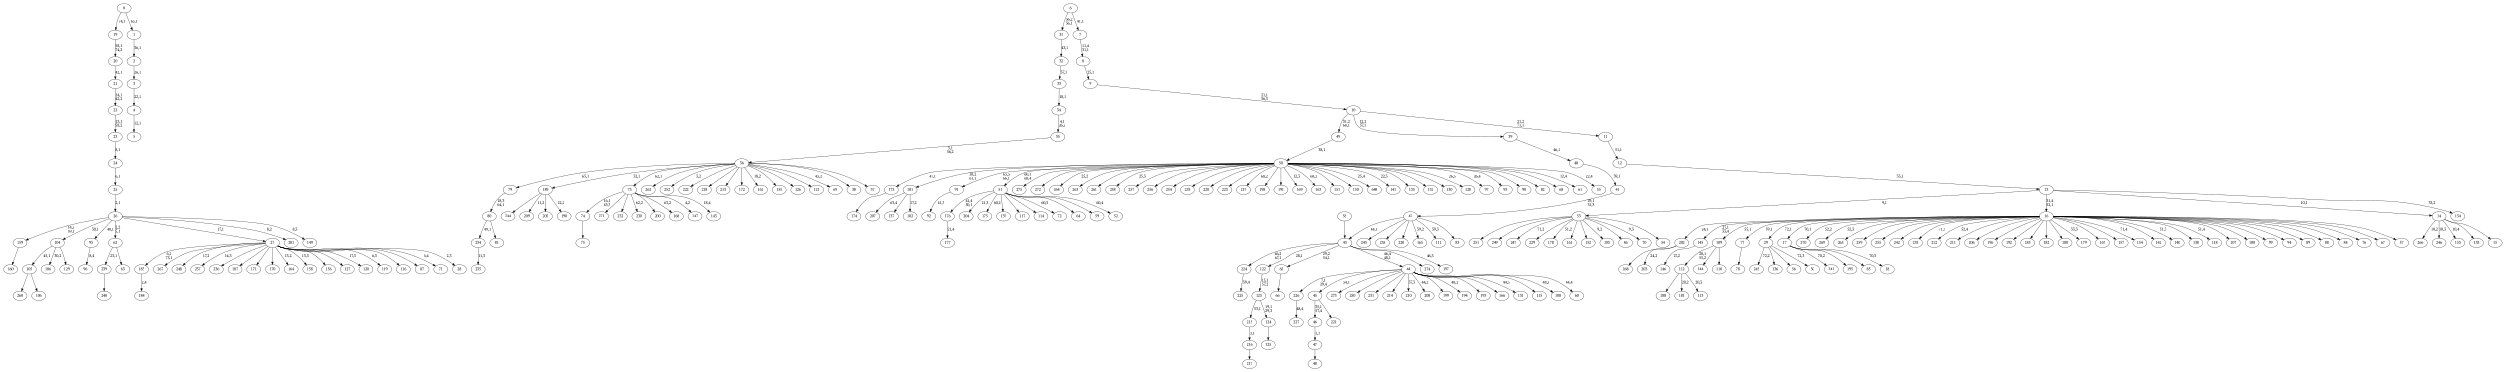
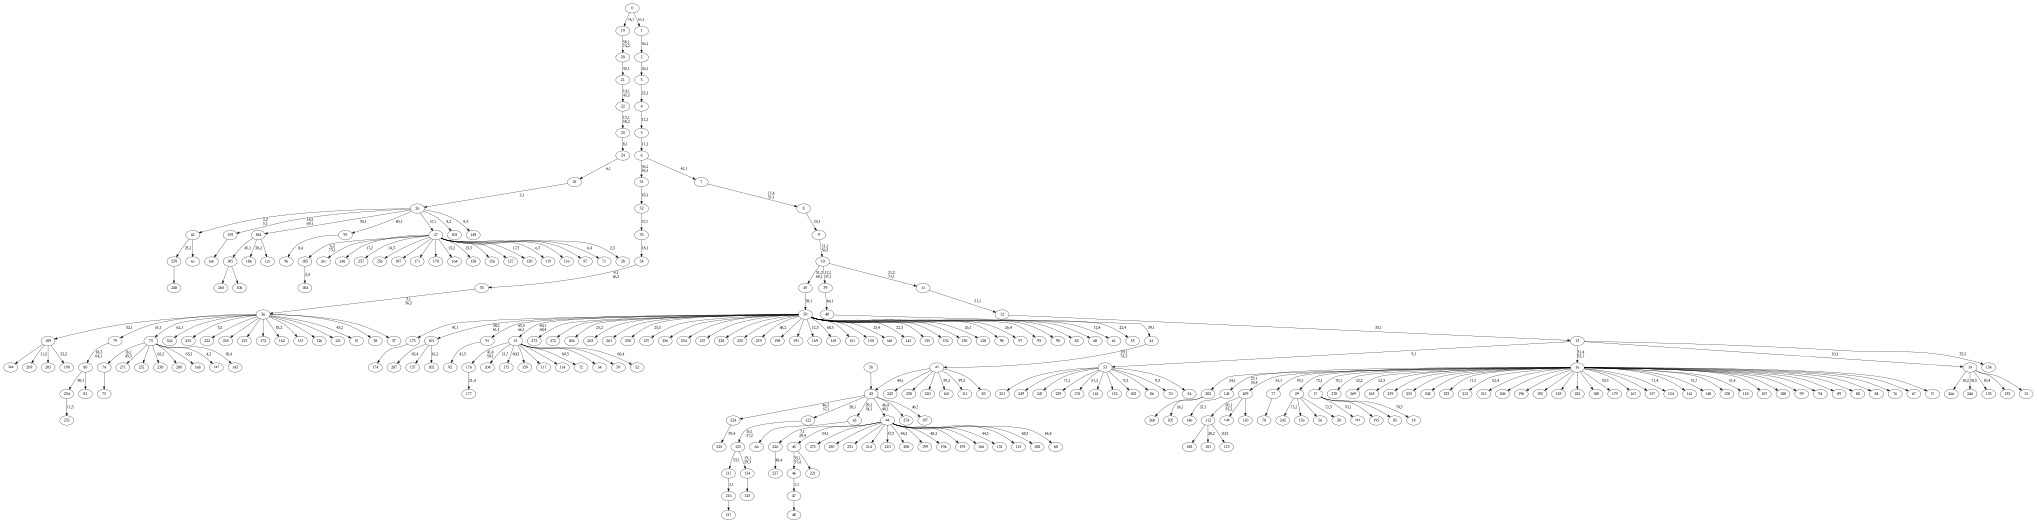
none -> (642, 143)
(913, 203) -> (435, 354)
(221, 230) -> (433, 222)
none -> (1002, 341)
